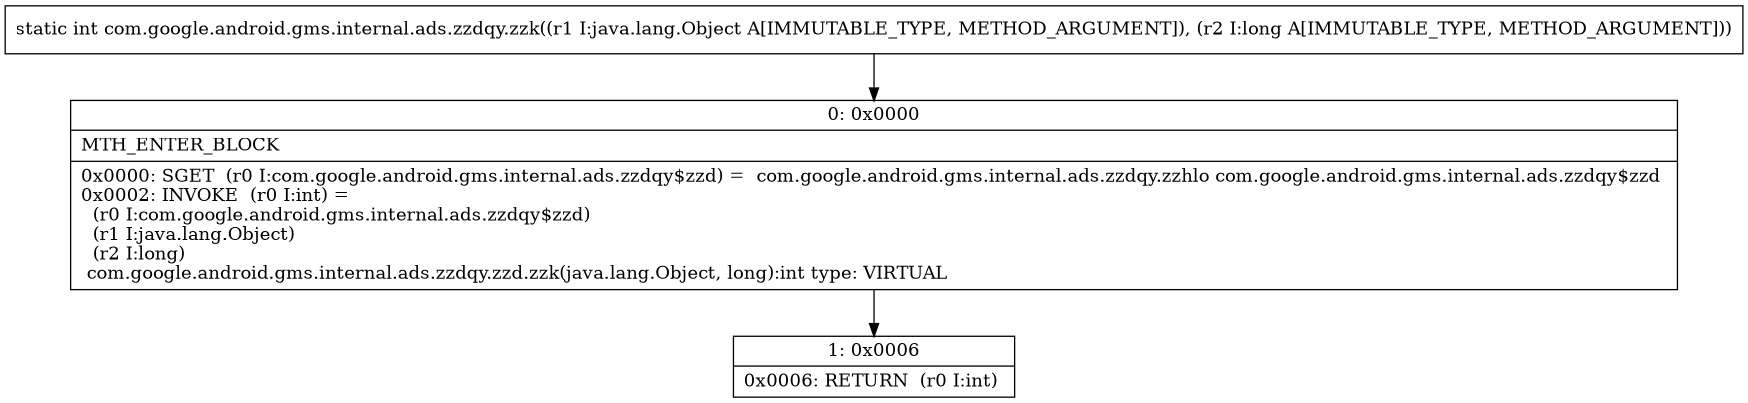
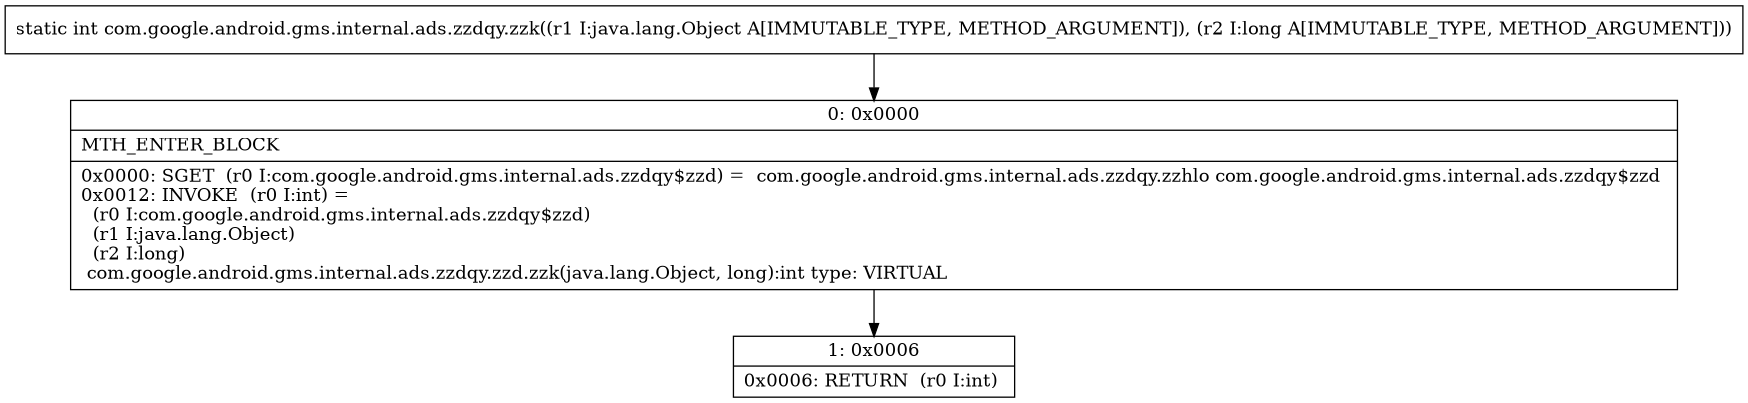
(218, 196) -> (218, 196)
